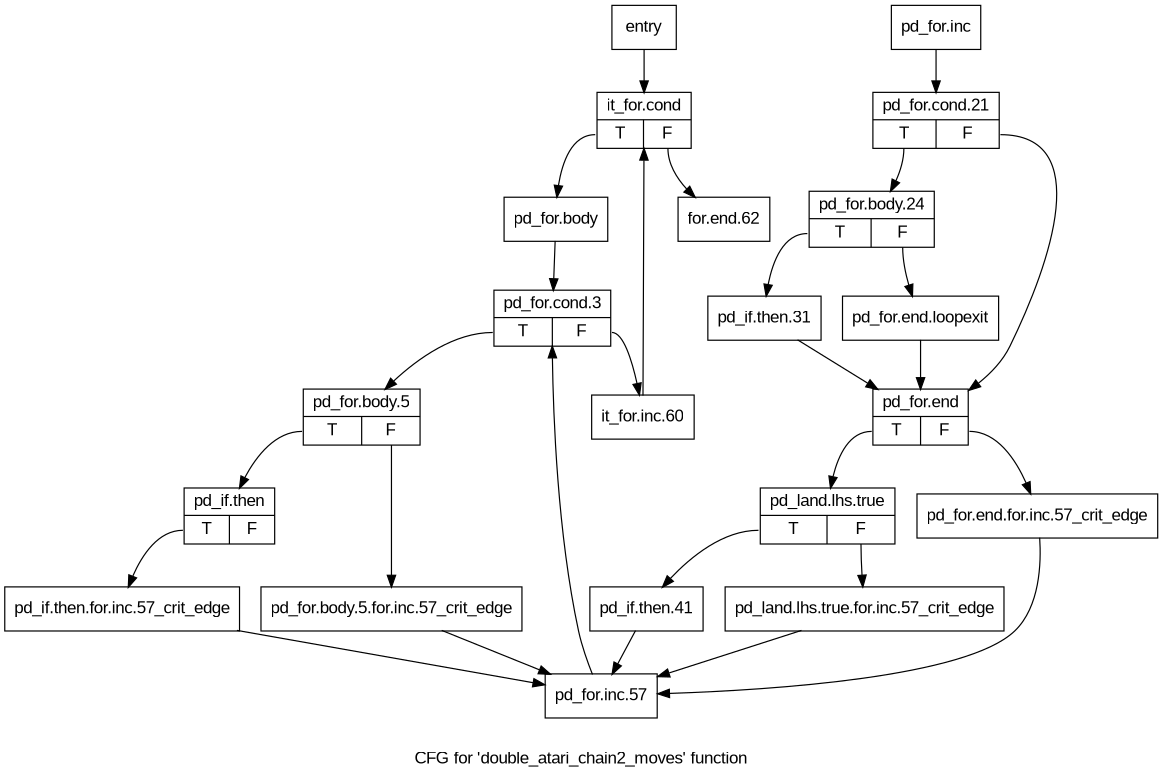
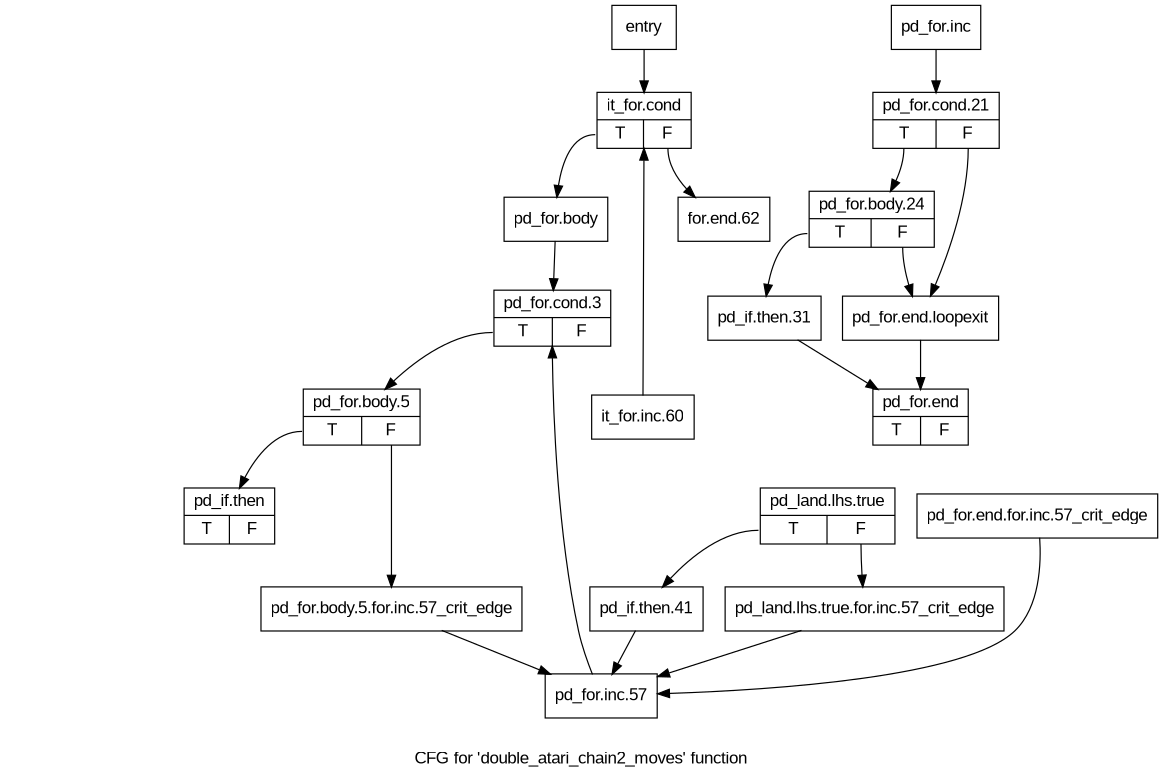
(1047, 251) -> (958, 218)
(629, 355) -> none
(845, 447) -> none
(1005, 449) -> none
(122, 609) -> none
